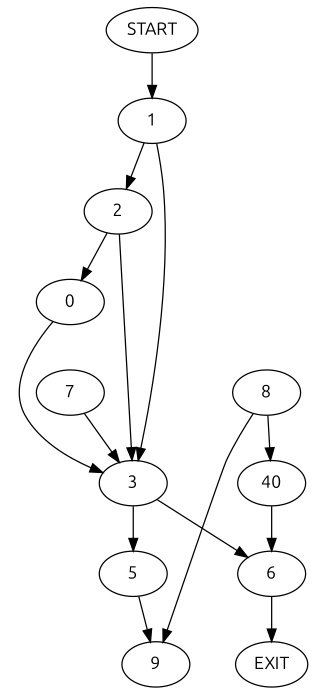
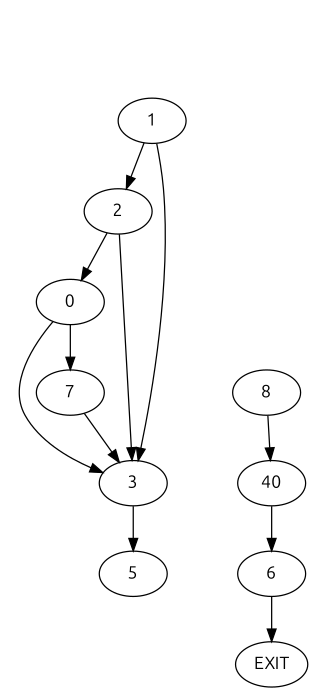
(152, 30) -> none
none -> (70, 341)
(195, 524) -> none
(156, 664) -> none
